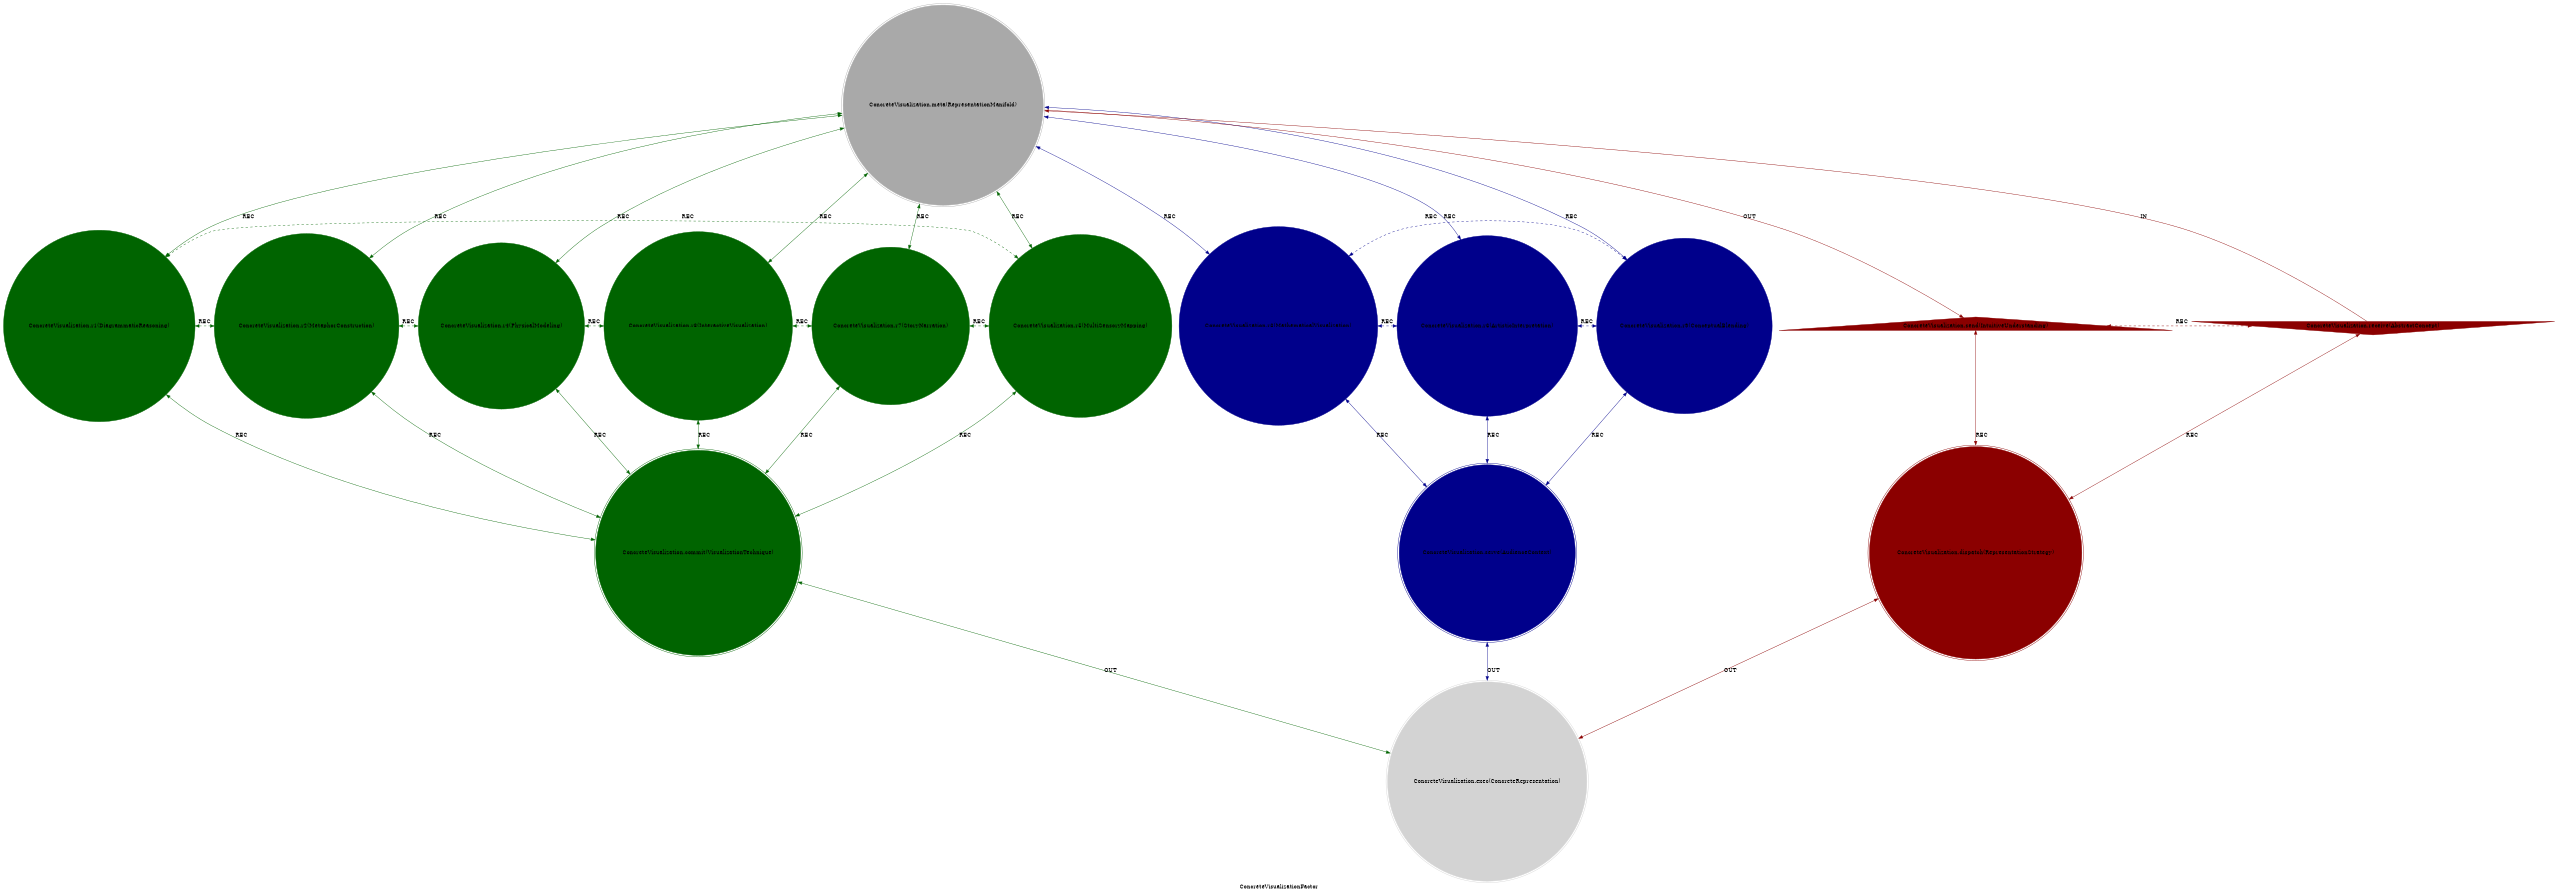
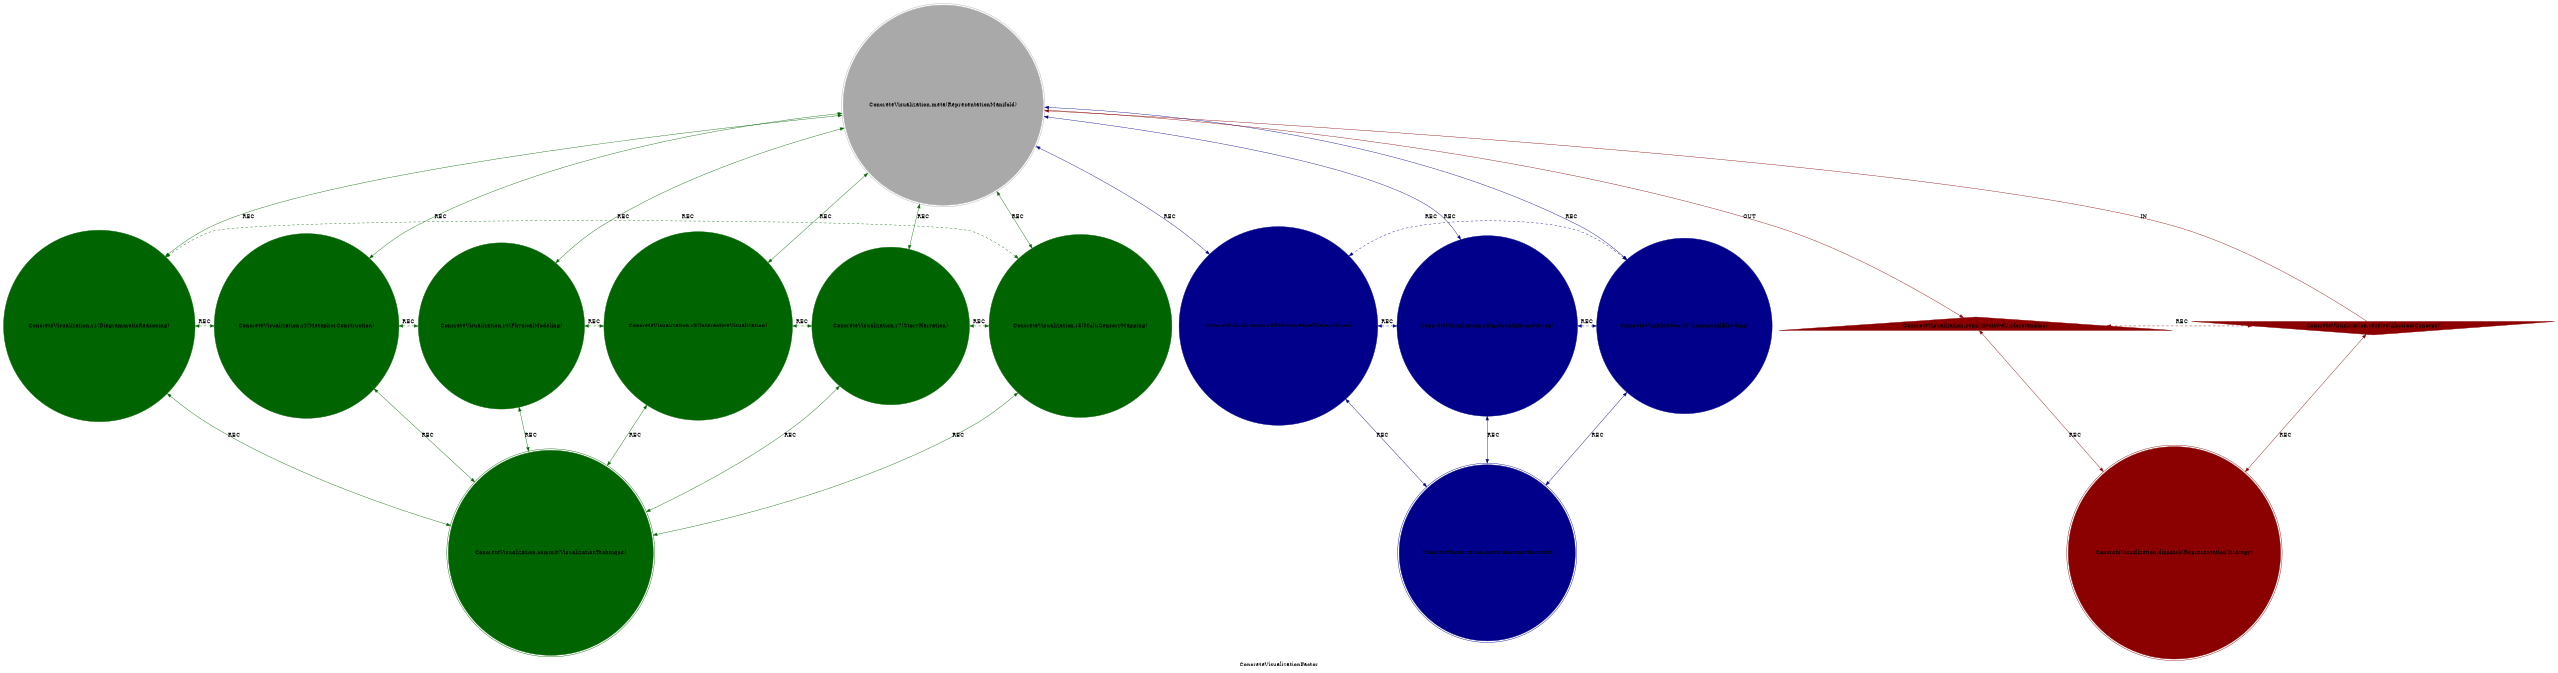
(1487, 782) -> none
